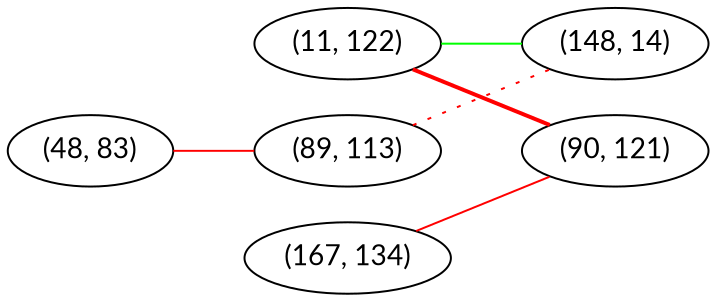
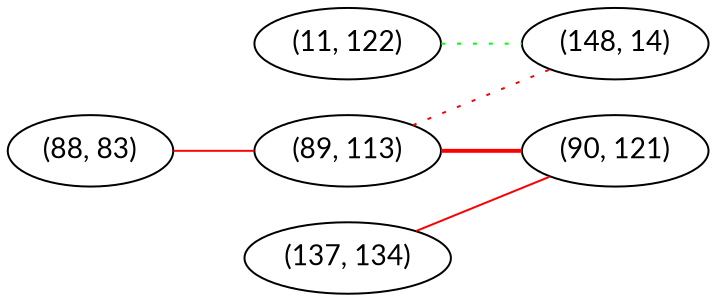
(482, 44) -> (482, 44)
(464, 90) -> (482, 151)
(91, 151) -> (91, 151)
(348, 258) -> (348, 258)
